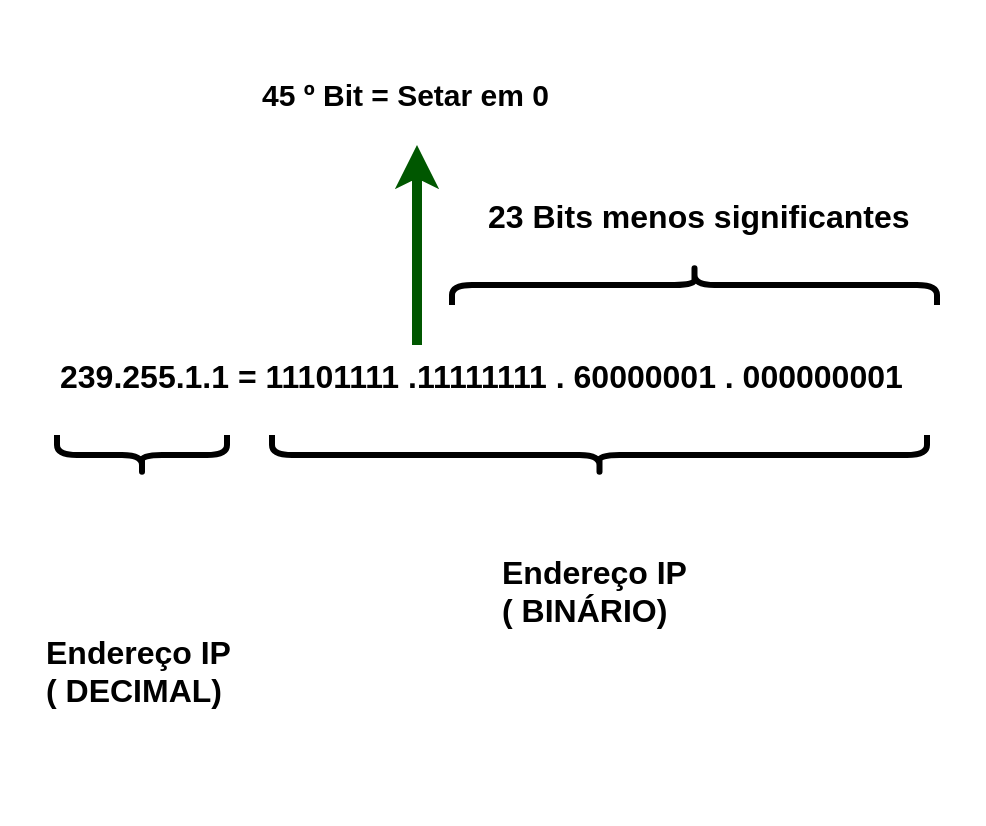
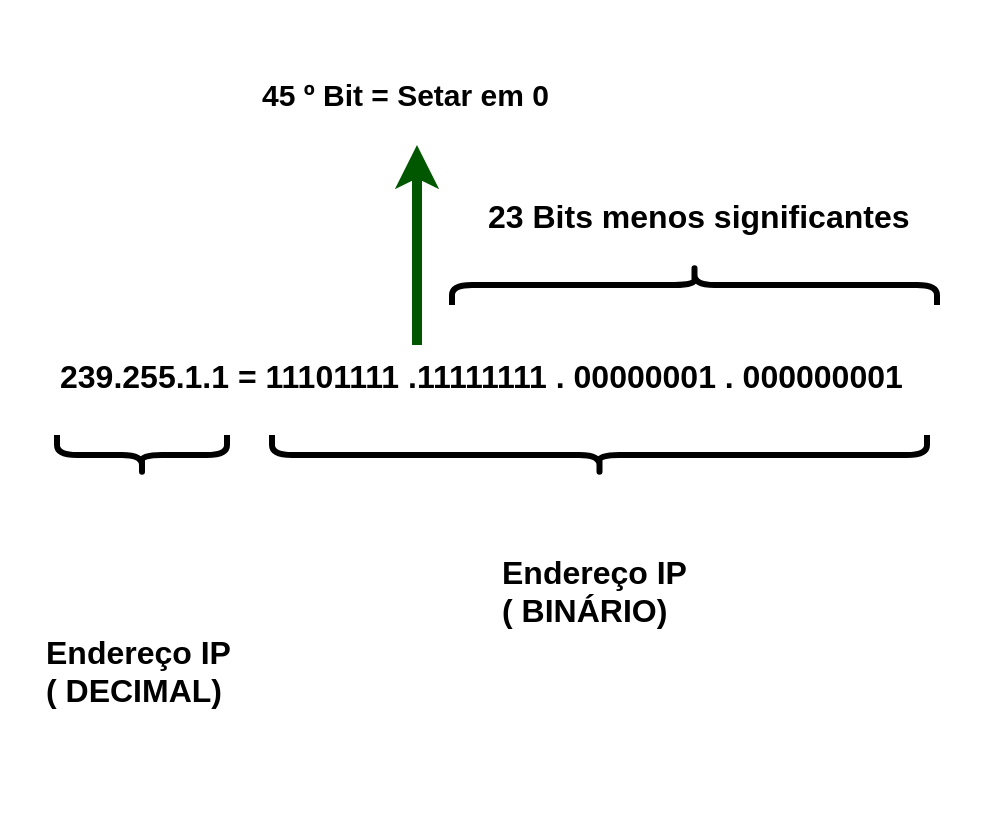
(499, 397) -> (499, 397)
